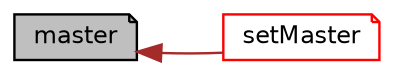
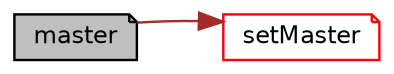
(192, 53) -> (168, 21)
